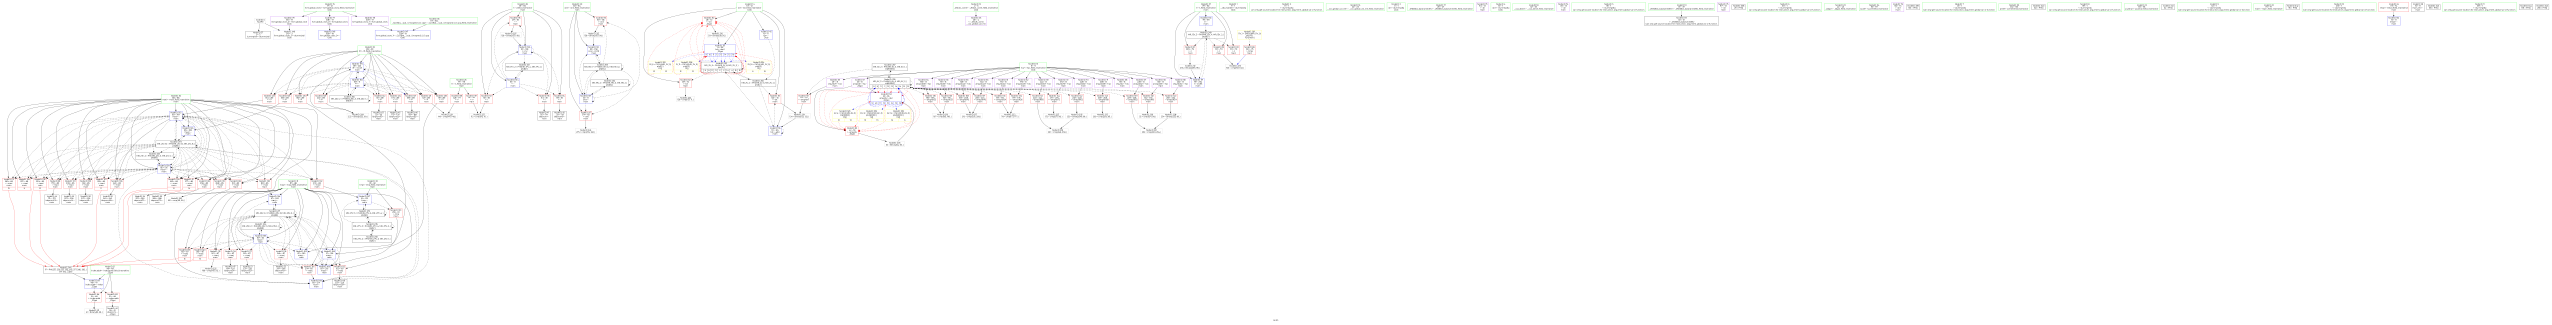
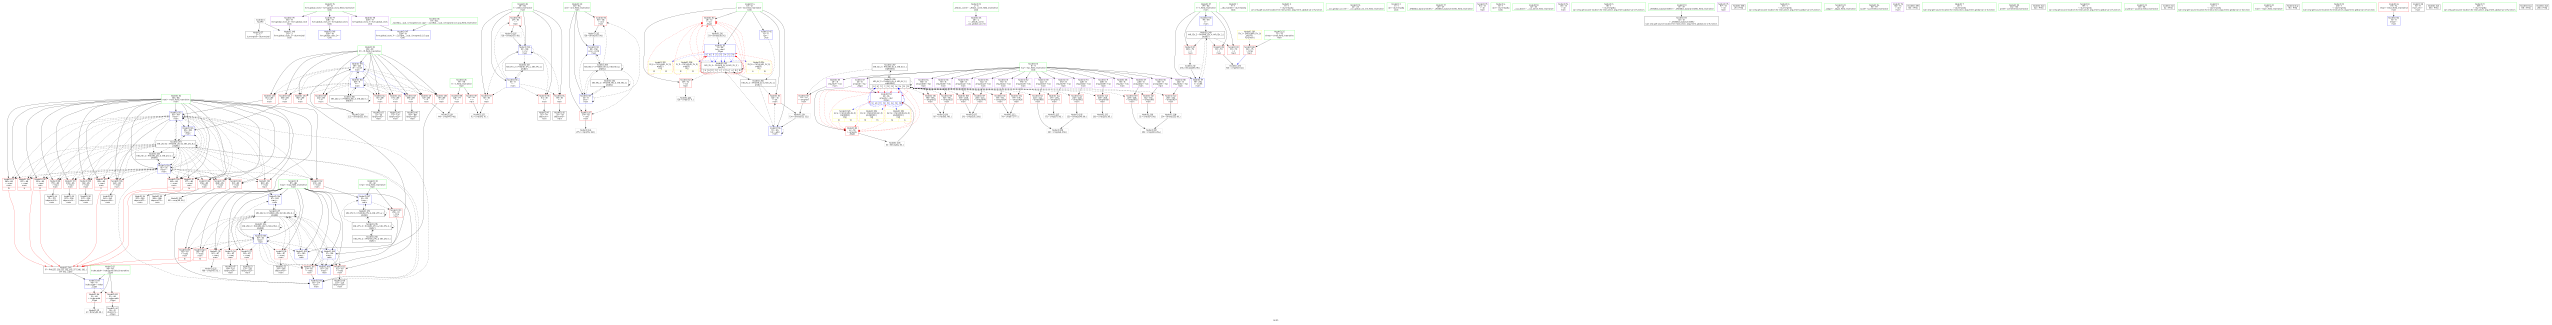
none -> (1279, 35)
